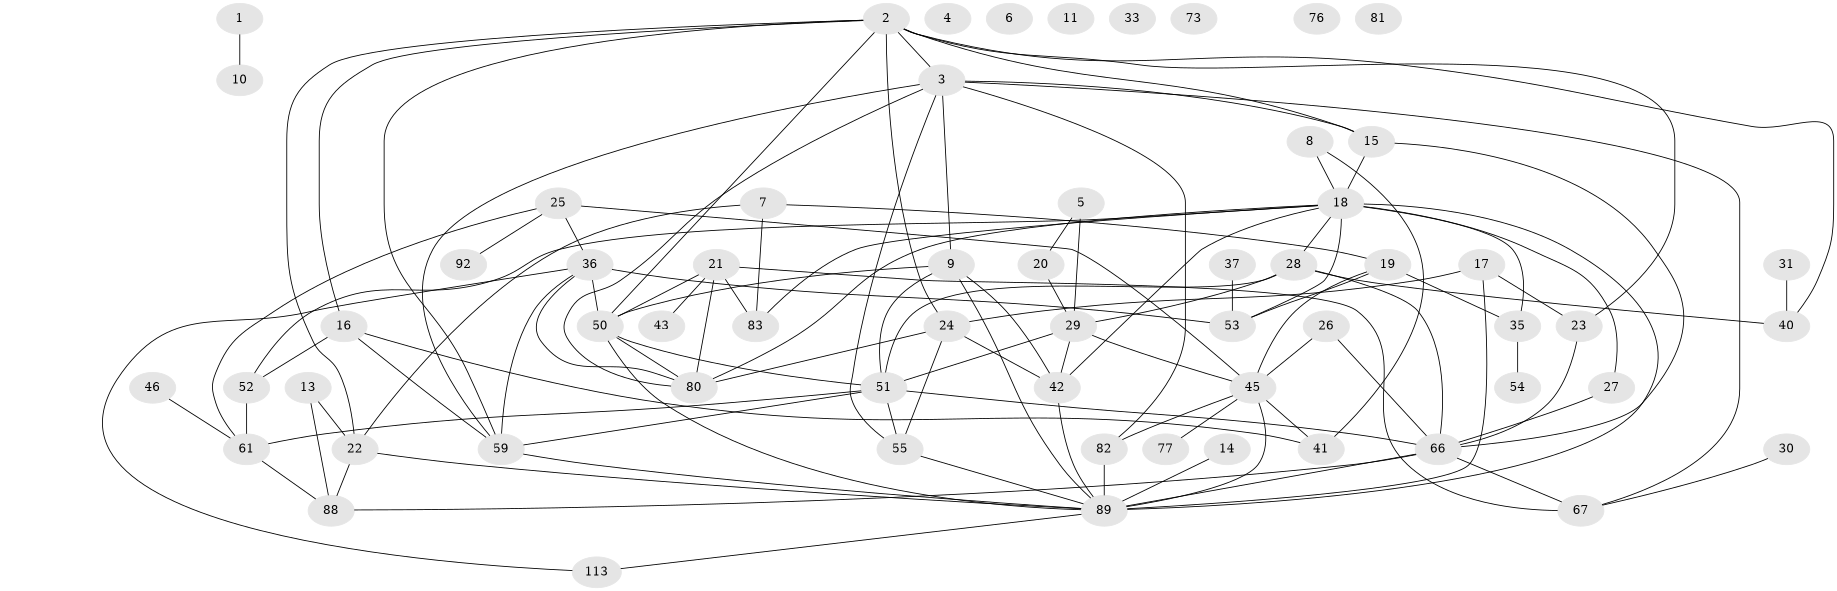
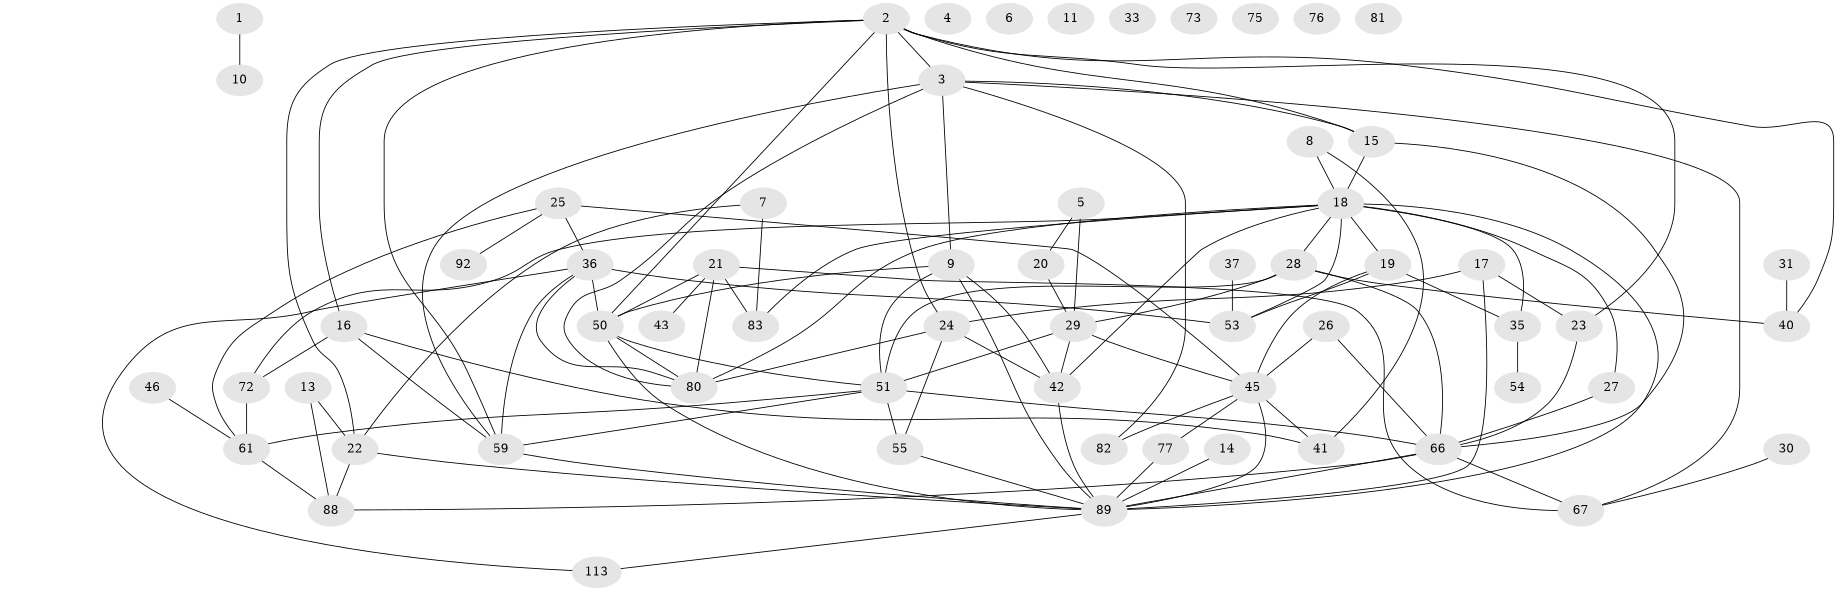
none -> (1255, 19)
(1121, 225) -> (1364, 234)
(878, 260) -> none
(247, 388) -> (247, 388)
(1104, 480) -> (1138, 477)
